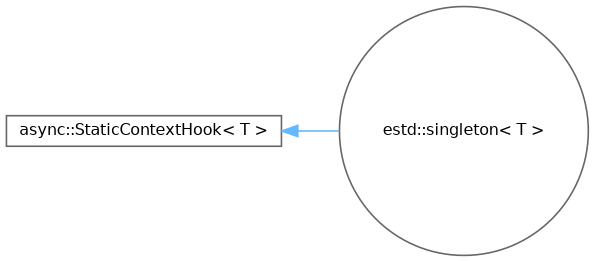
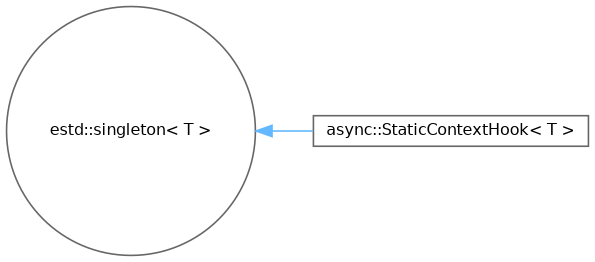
(319, 131) -> (293, 131)
